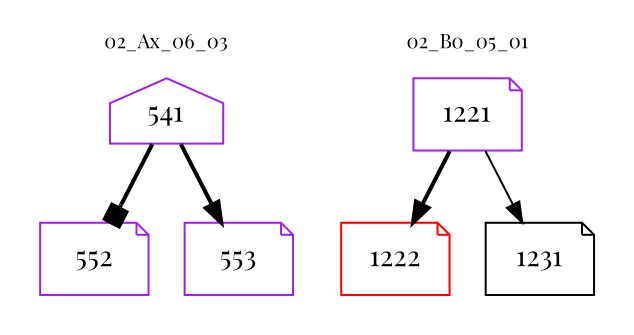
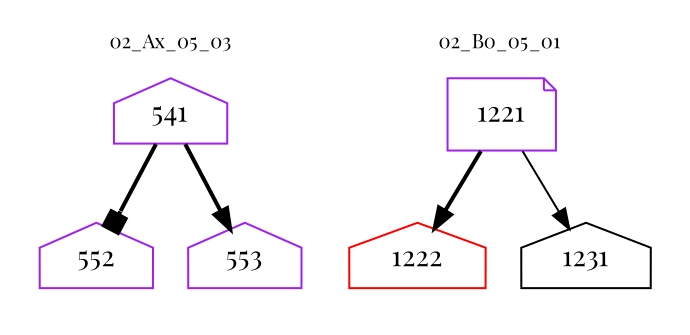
(167, 43) -> (171, 43)
(94, 259) -> (96, 259)
(239, 259) -> (245, 259)
(395, 259) -> (417, 259)
(540, 259) -> (586, 259)
